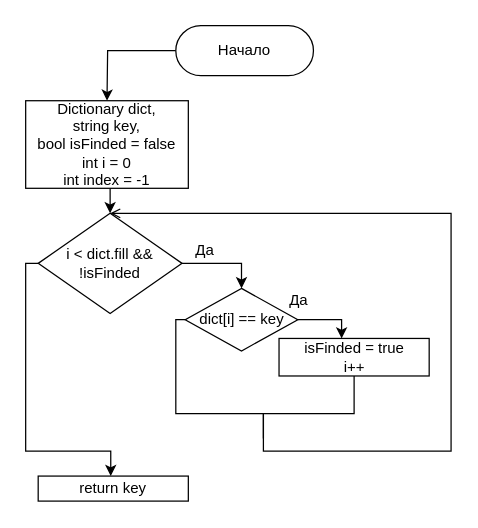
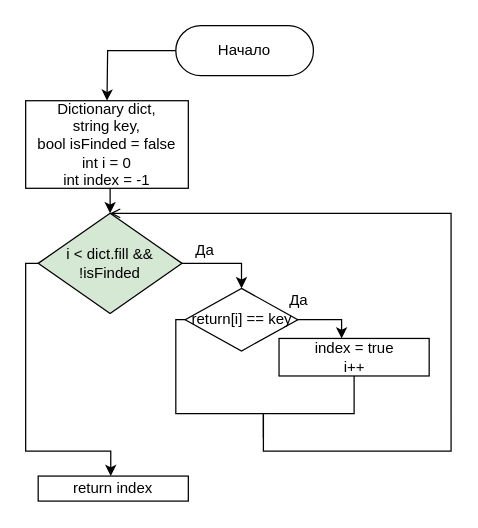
(110, 263) -> (110, 263)
(242, 319) -> (242, 319)
(354, 357) -> (354, 357)
(113, 488) -> (113, 488)
